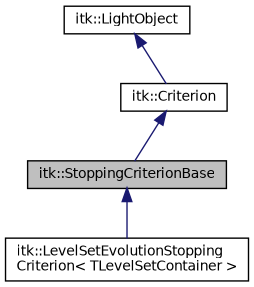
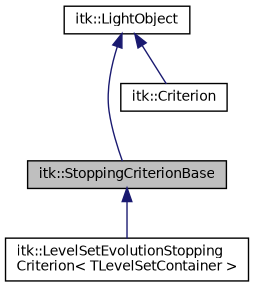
(147, 142) -> (108, 104)
